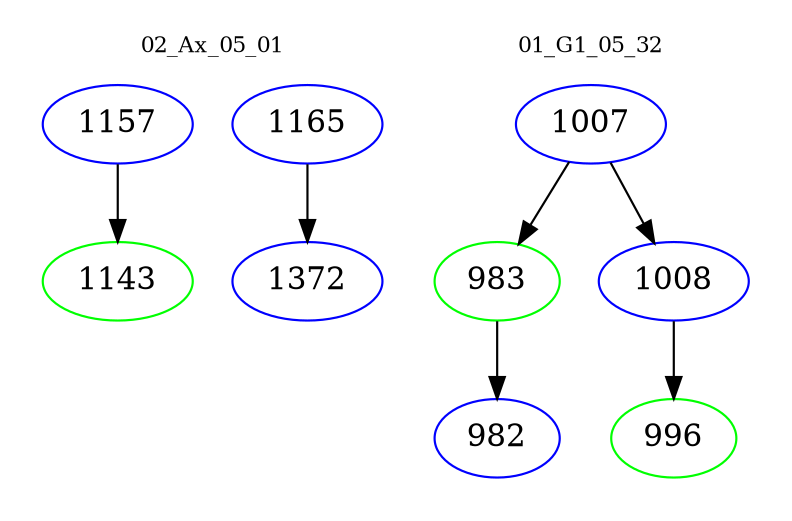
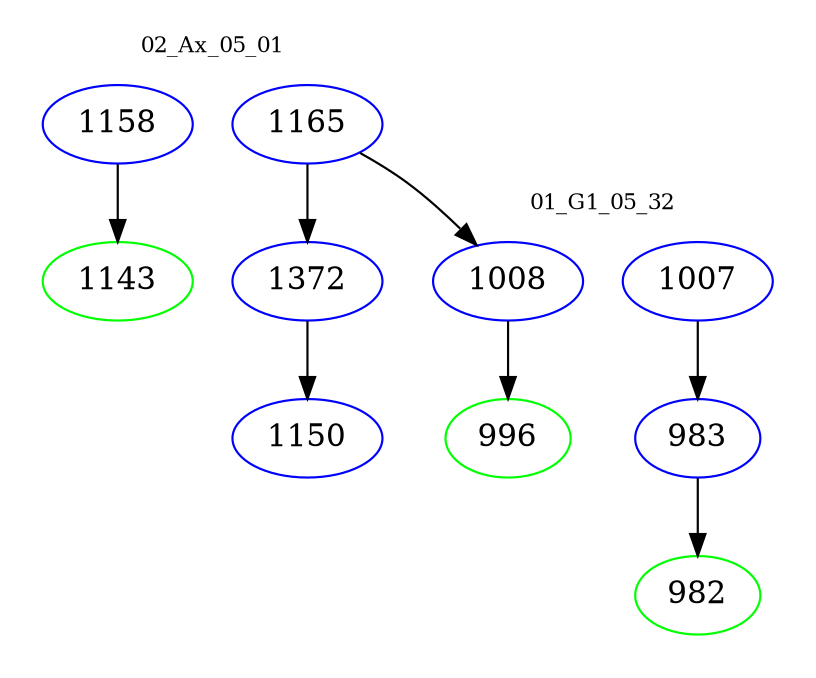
(118, 124) -> (118, 124)
(627, 193) -> (430, 201)
(497, 281) -> (698, 438)
none -> (307, 438)
(497, 438) -> (698, 595)
